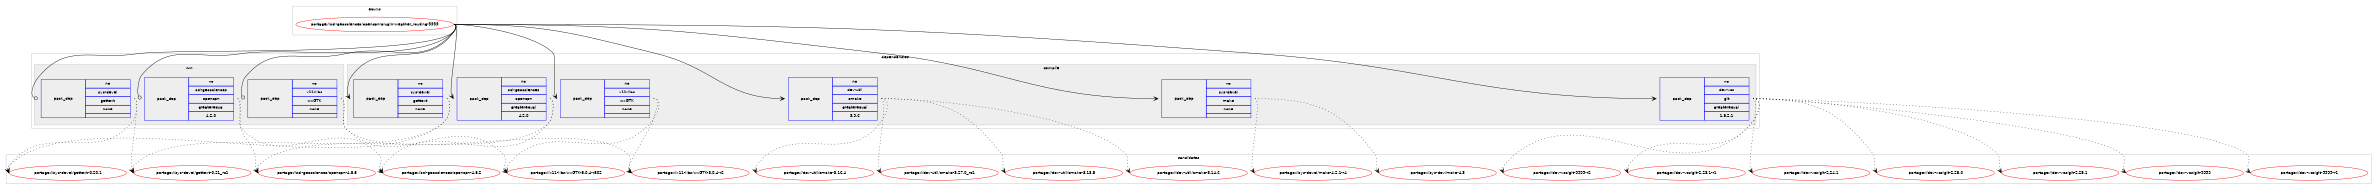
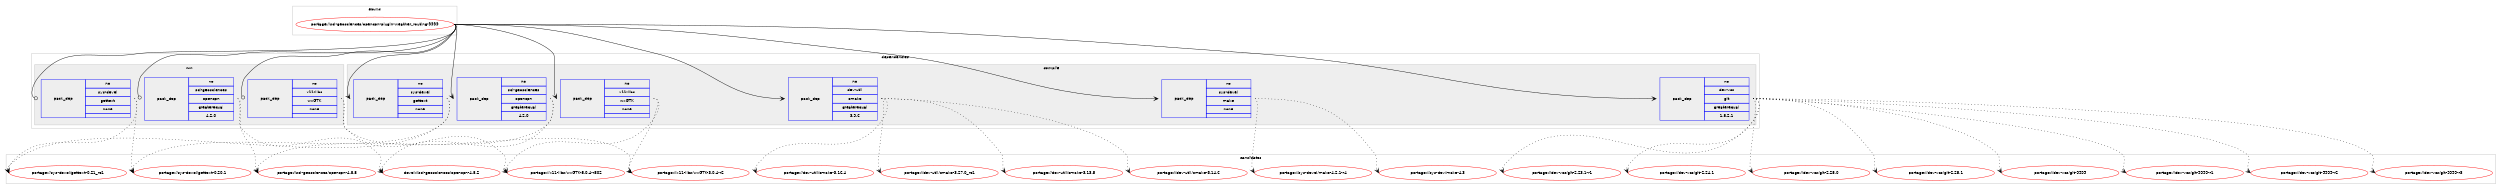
(442, 173) -> (442, 173)
none -> (2434, 173)
